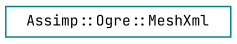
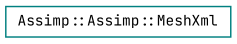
(118, 22) -> (118, 22)
